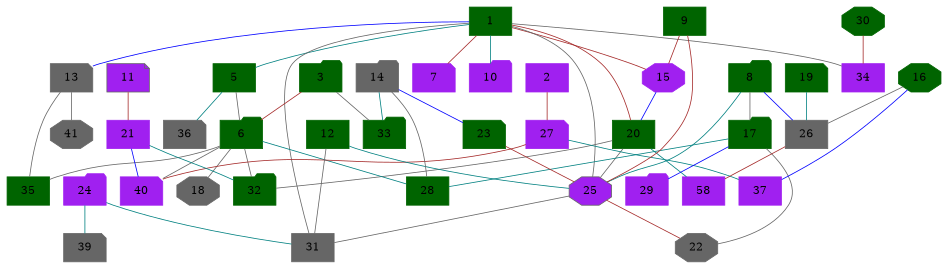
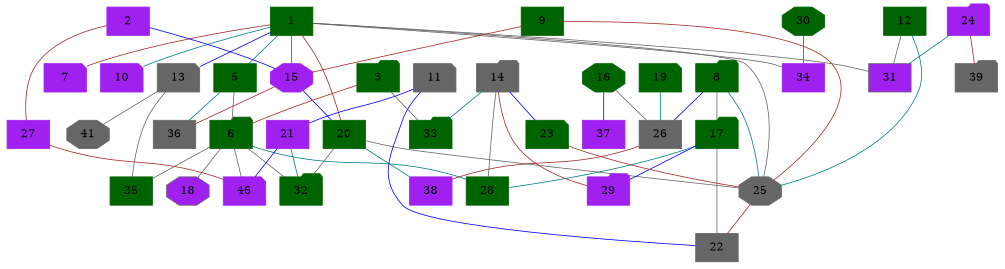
none -> (216, 47)
(128, 78) -> (435, 78)
(491, 78) -> (122, 78)
none -> (239, 103)
(128, 106) -> (361, 106)
(185, 134) -> (175, 134)
(547, 134) -> (28, 134)
none -> (525, 155)
(676, 162) -> none
(142, 191) -> (244, 191)
(198, 191) -> (188, 191)
(590, 191) -> (760, 191)
(704, 191) -> (431, 191)
(85, 219) -> (972, 50)
(452, 219) -> none
none -> (486, 227)
(85, 248) -> (976, 78)
(313, 248) -> (890, 78)
(696, 248) -> (717, 248)
